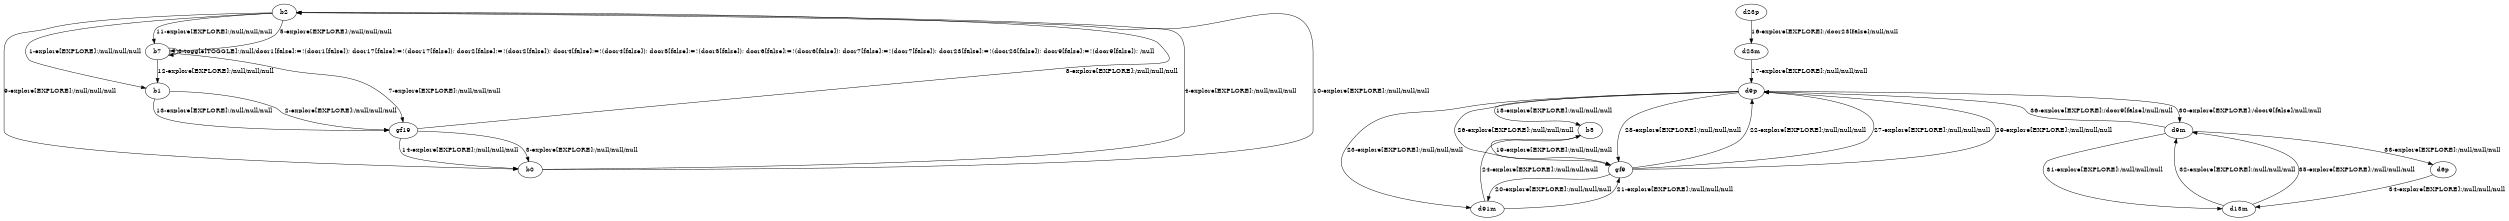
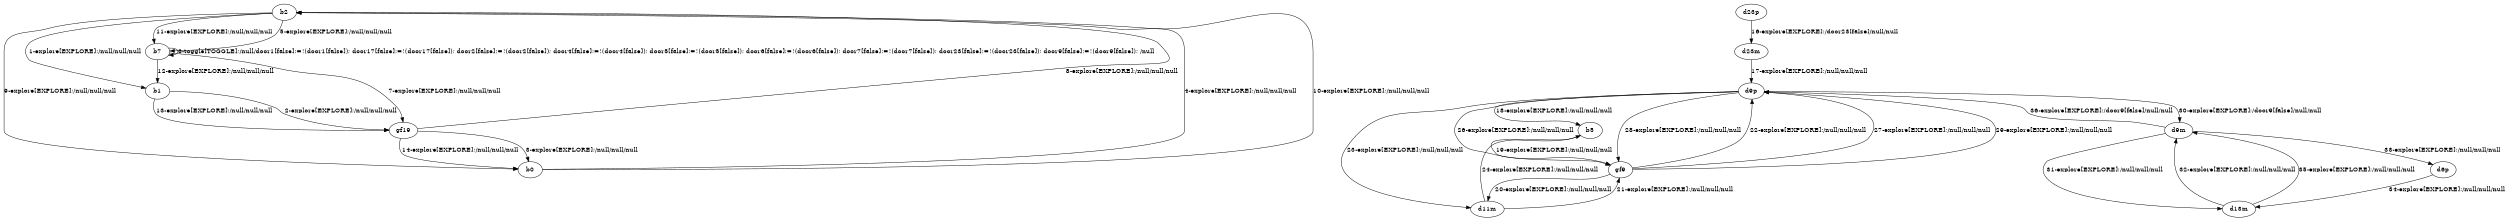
(1487, 209) -> (1487, 209)
